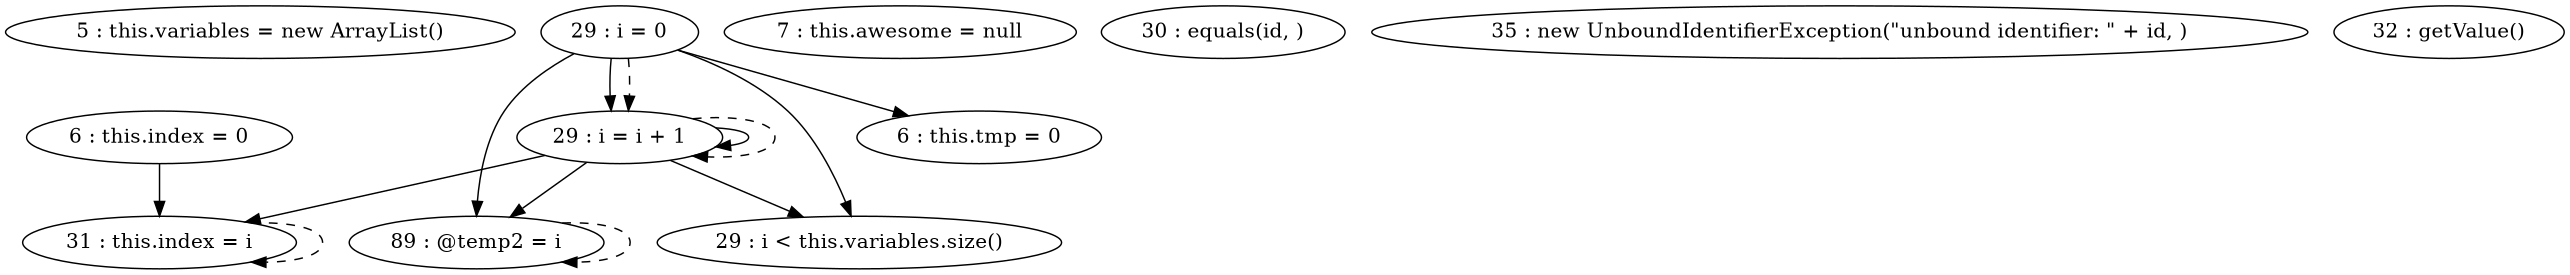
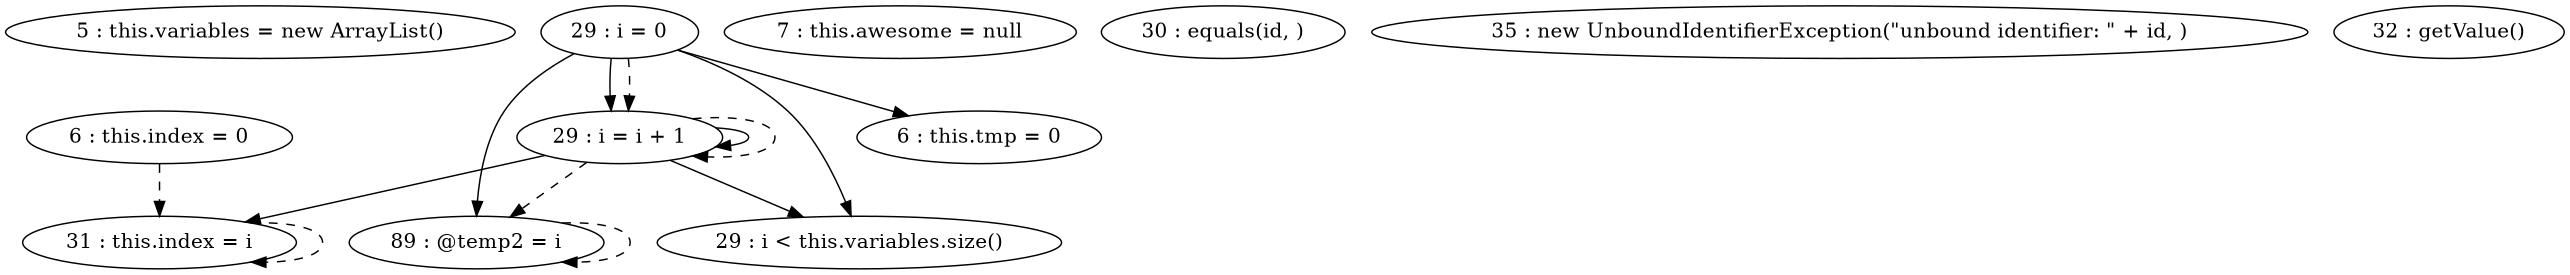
(160, 183) -> (160, 183)
(555, 185) -> (555, 185)
